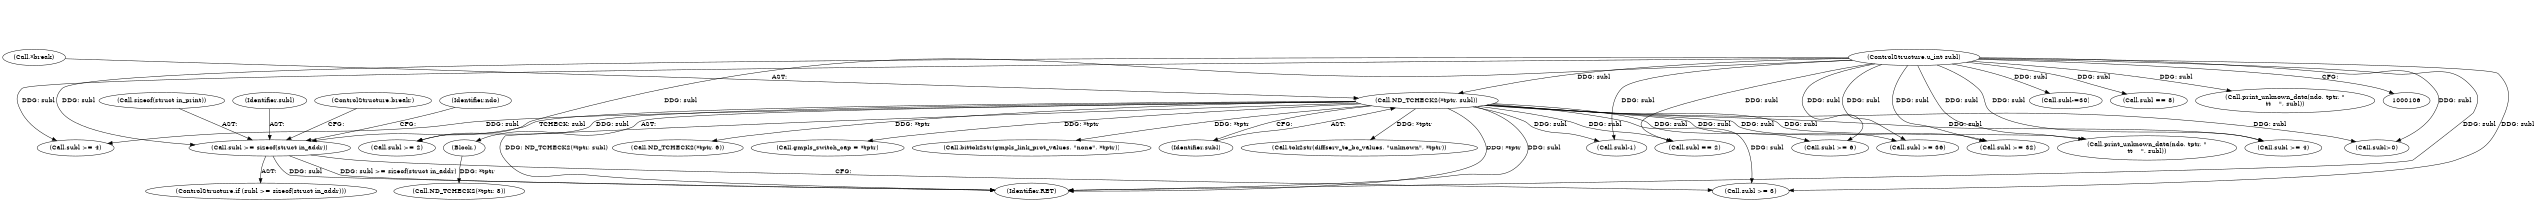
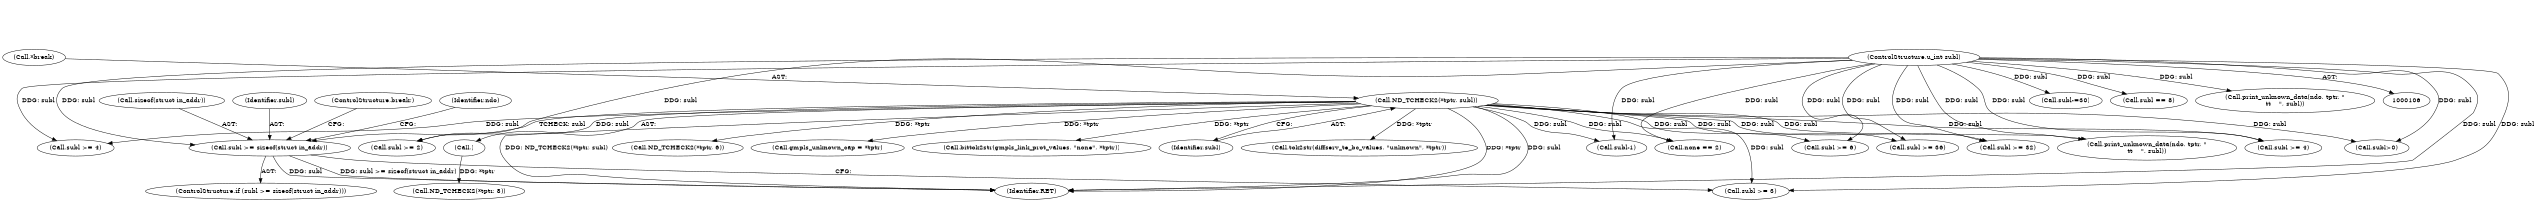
(1713, 63) -> none
(2331, 77) -> (2331, 77)
(162, 101) -> (162, 101)
(464, 148) -> (464, 148)
(828, 148) -> (828, 148)
(1695, 148) -> (1695, 148)
